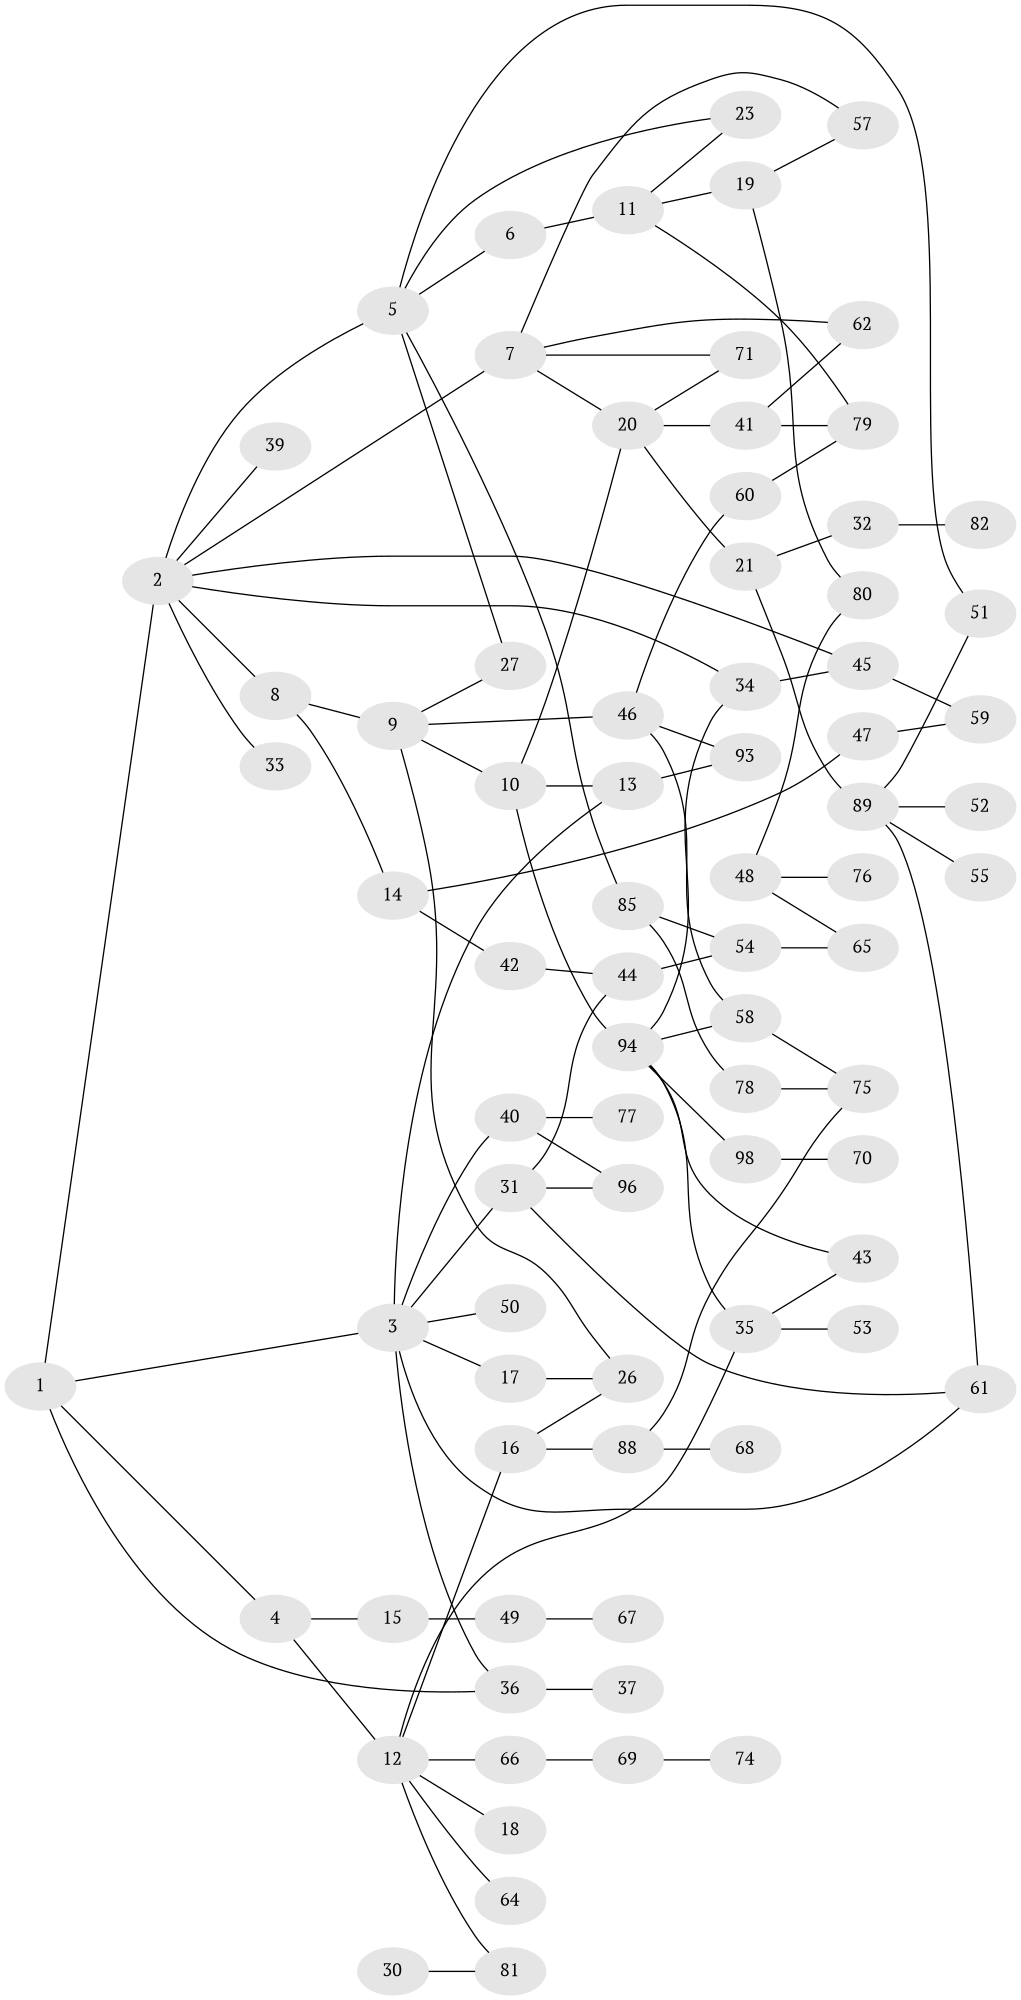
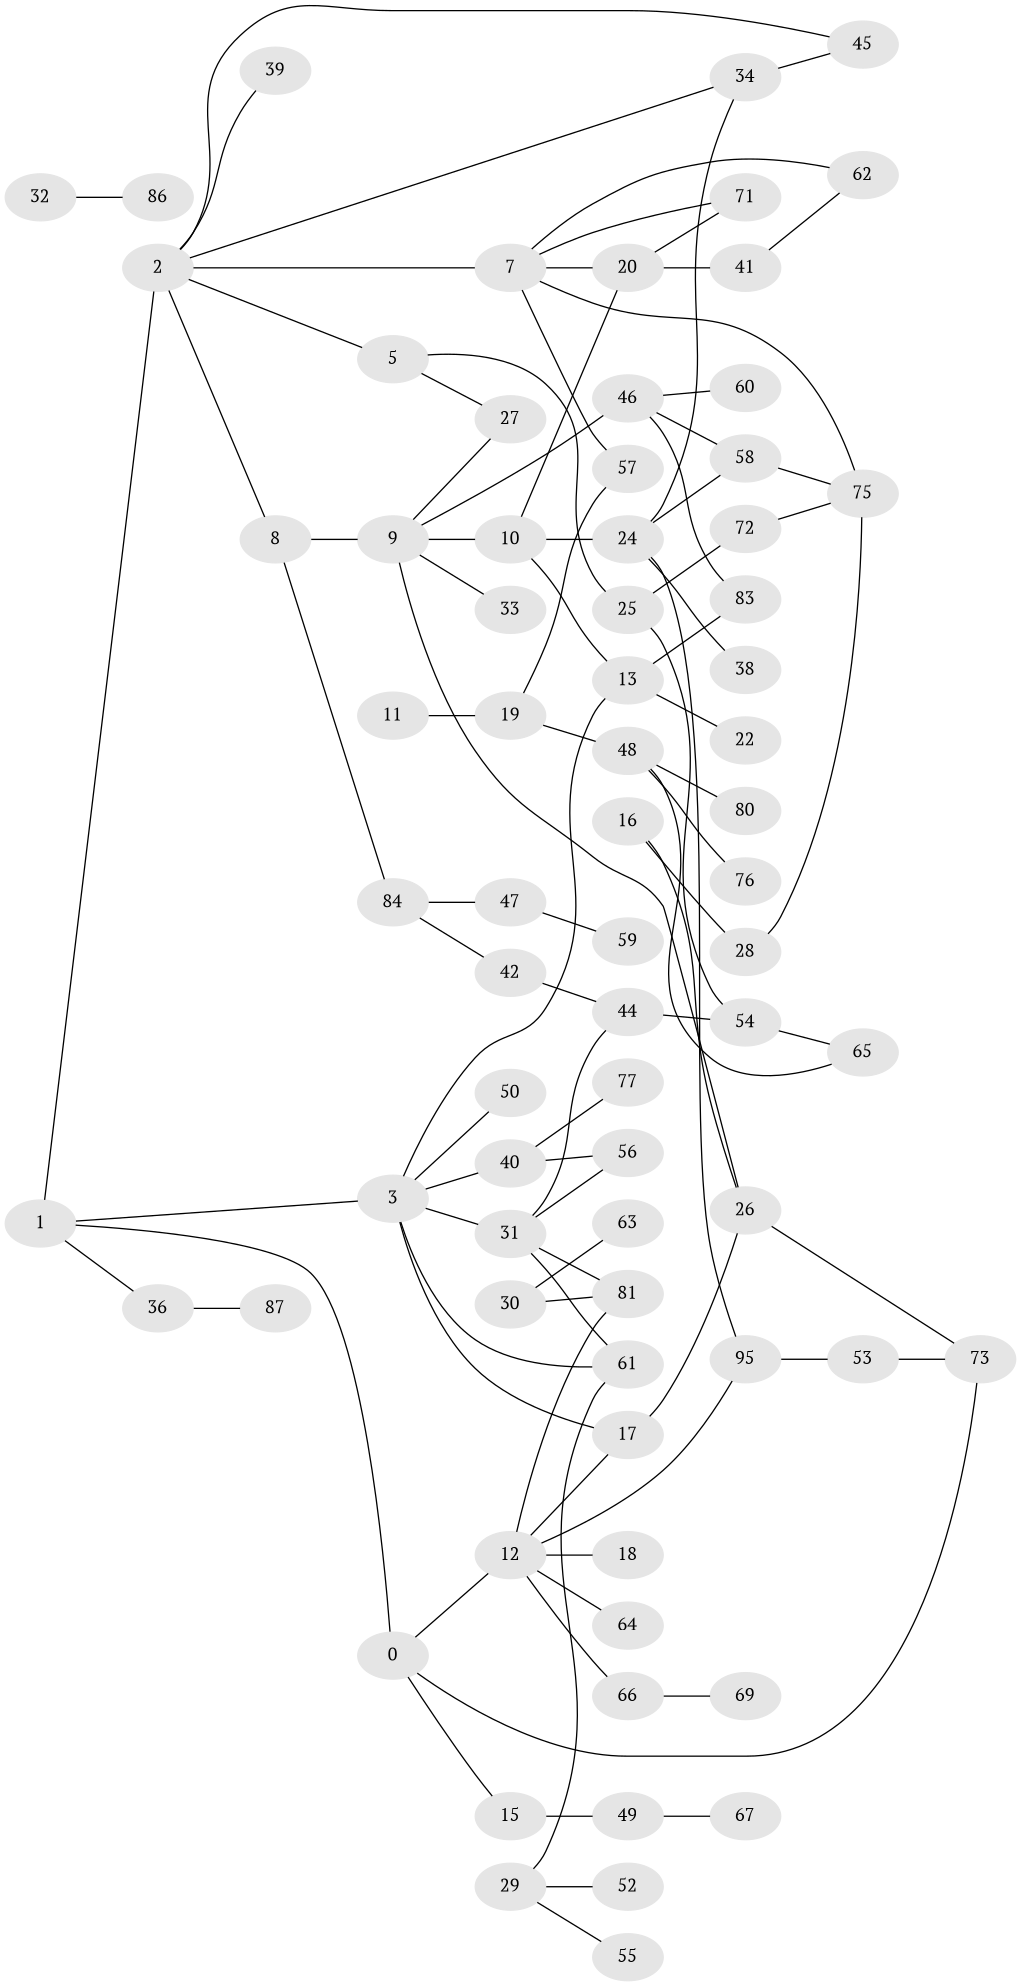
(745, 115) -> none
(510, 235) -> none
none -> (731, 326)
(792, 405) -> (569, 733)
(863, 426) -> none
(980, 525) -> (158, 197)
(745, 567) -> none
(980, 614) -> none
(207, 678) -> (452, 575)
(922, 693) -> none
none -> (745, 740)
(745, 757) -> (745, 599)
(863, 807) -> (510, 1887)
(393, 896) -> (393, 902)
(628, 906) -> (628, 610)
(628, 1047) -> (628, 539)
(745, 1089) -> (745, 529)
(745, 1159) -> (745, 670)
(863, 1159) -> none
(628, 1188) -> (628, 1153)
none -> (628, 1223)
none -> (560, 1259)
(863, 1259) -> none
(745, 1329) -> (745, 1359)
none -> (980, 1359)
(628, 1449) -> (745, 952)
(745, 1449) -> none
(424, 1517) -> none
(457, 1591) -> (575, 1489)
(275, 1619) -> (393, 1656)
(628, 1689) -> (275, 1308)
(745, 1760) -> none
